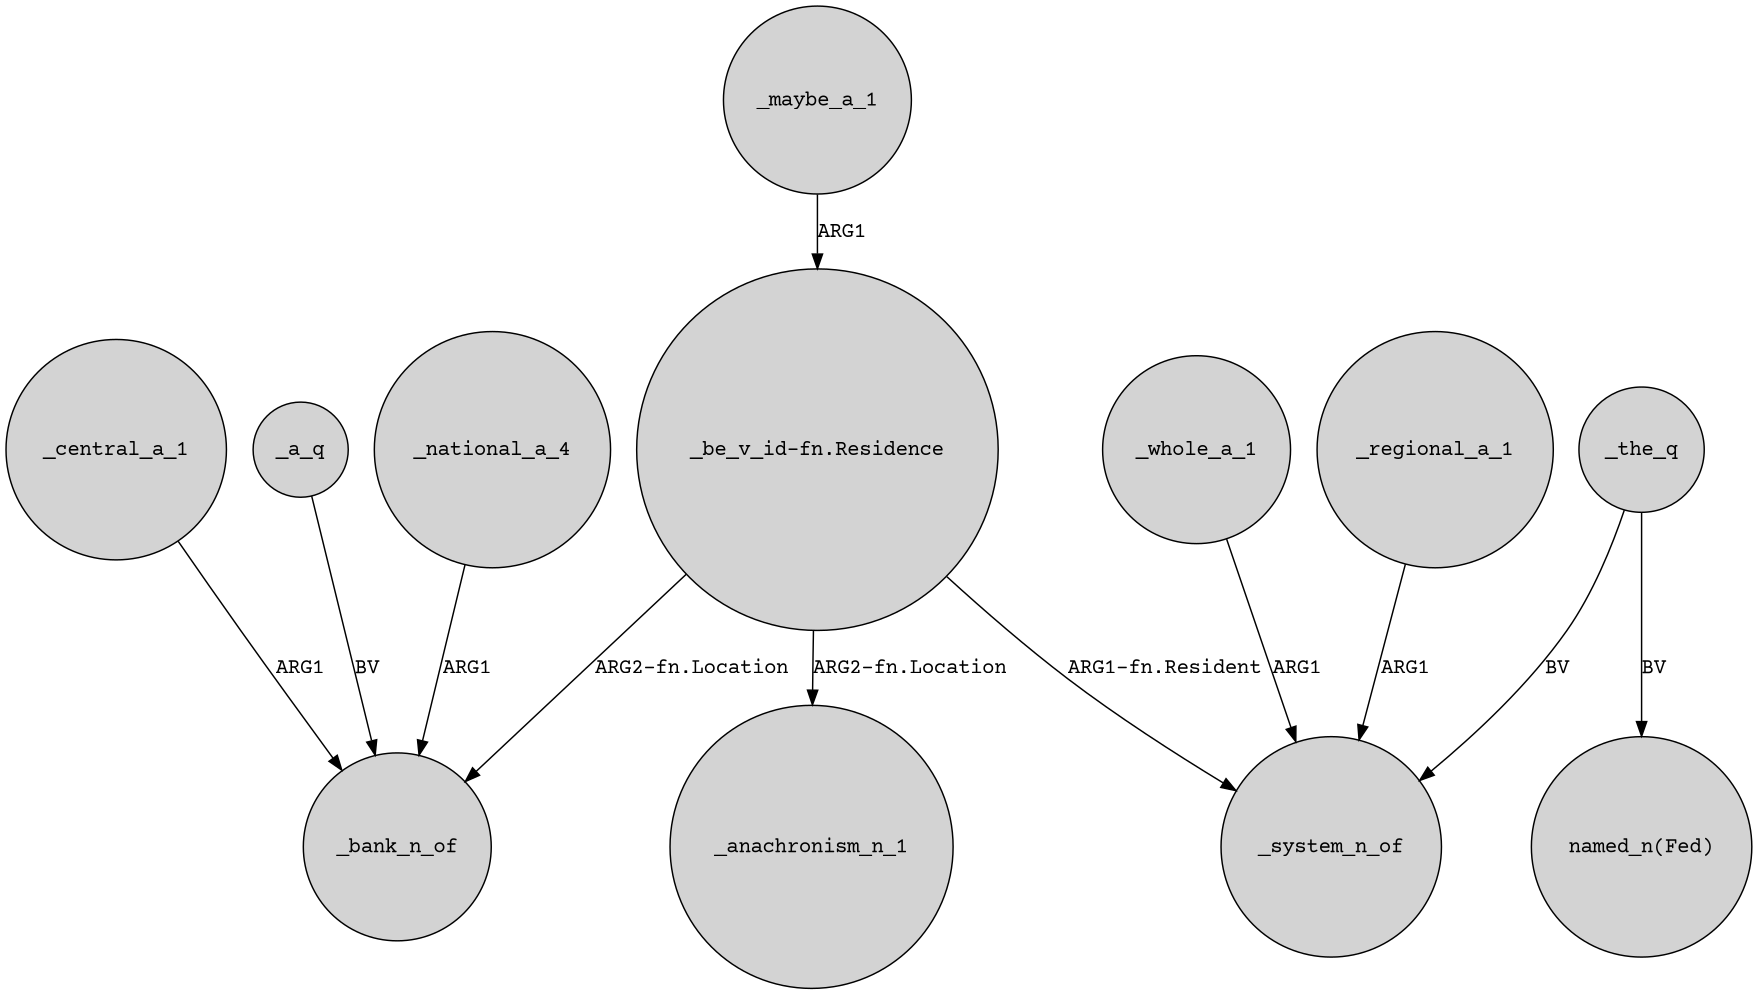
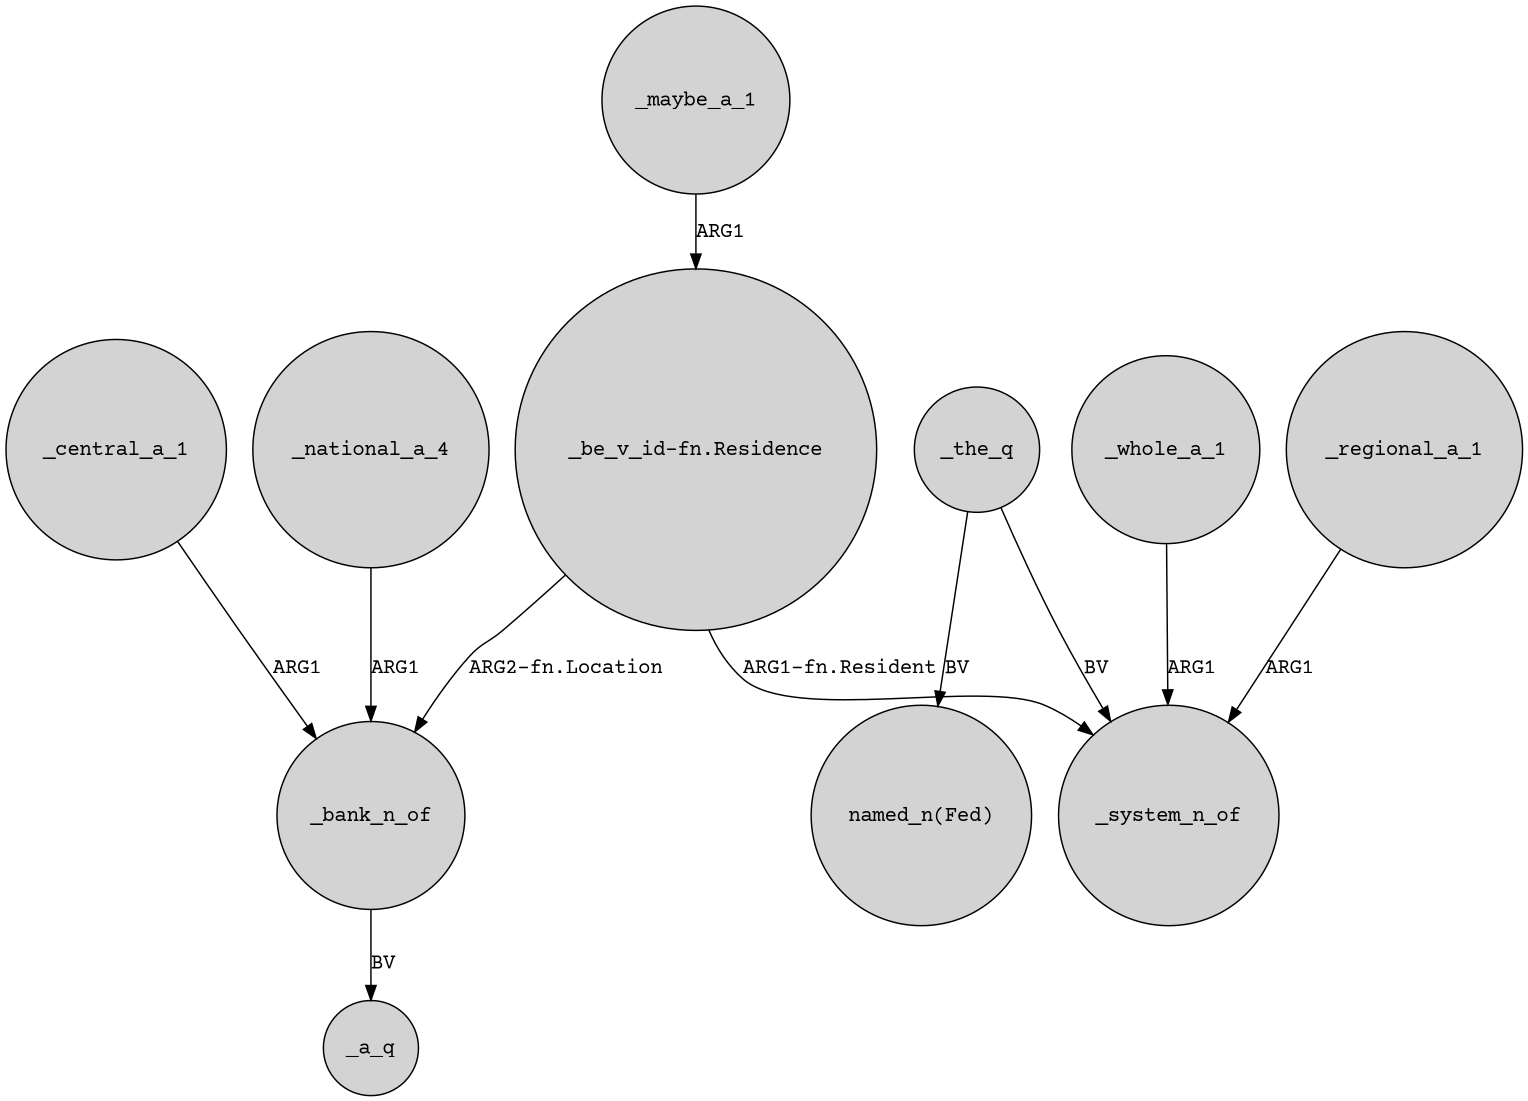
(342, 618) -> (371, 948)
(812, 847) -> none
